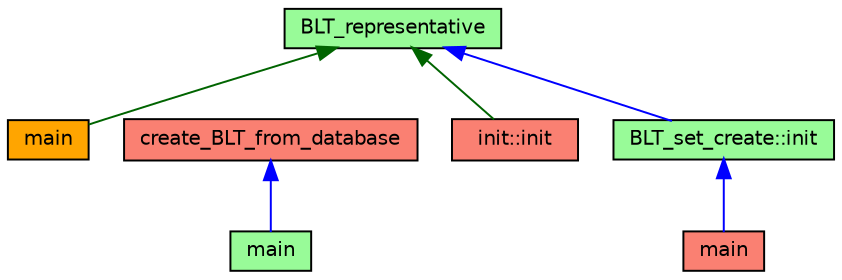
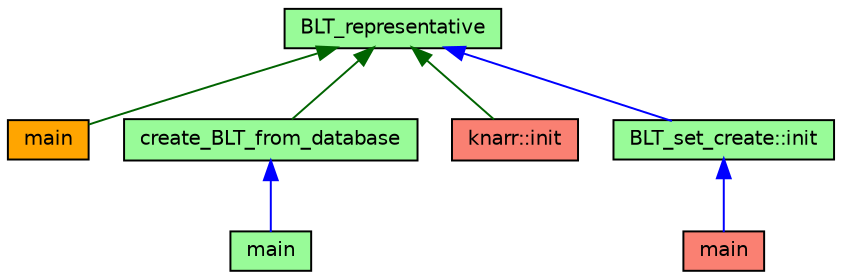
none -> (325, 90)
(271, 140) -> (271, 140)
(515, 140) -> (515, 140)
